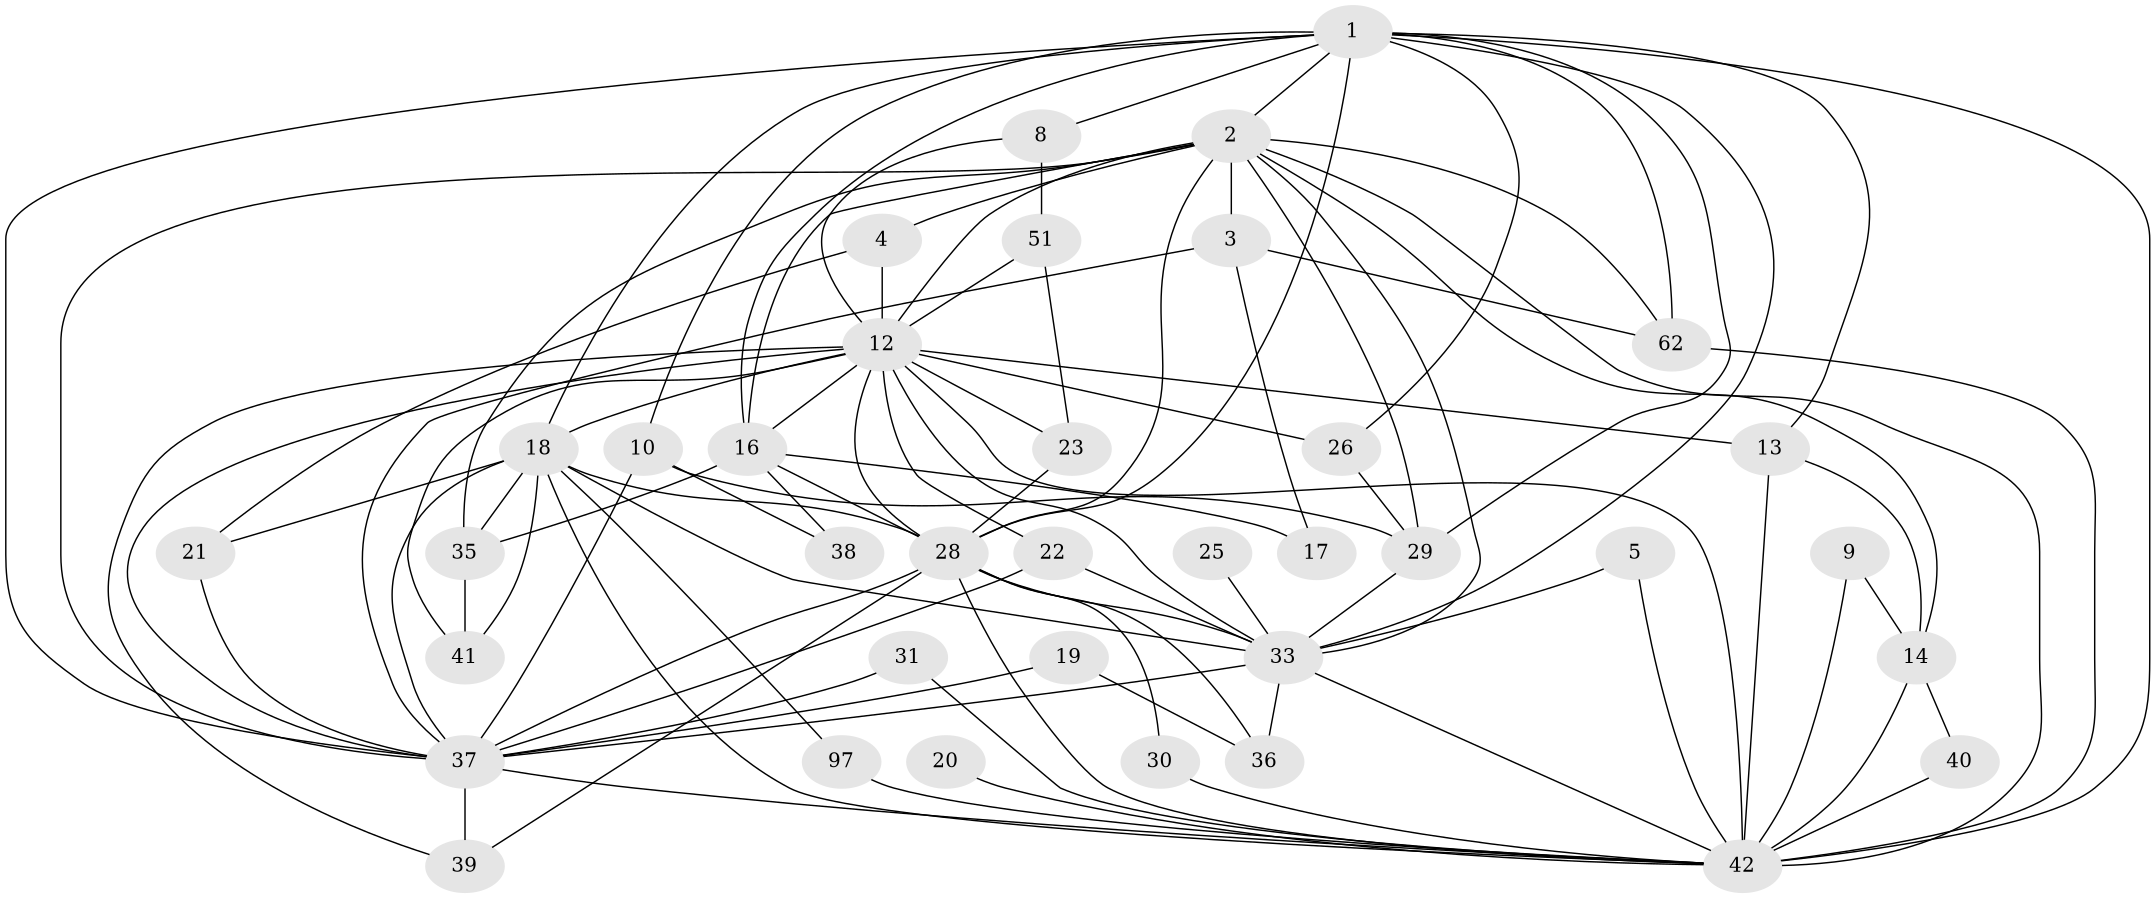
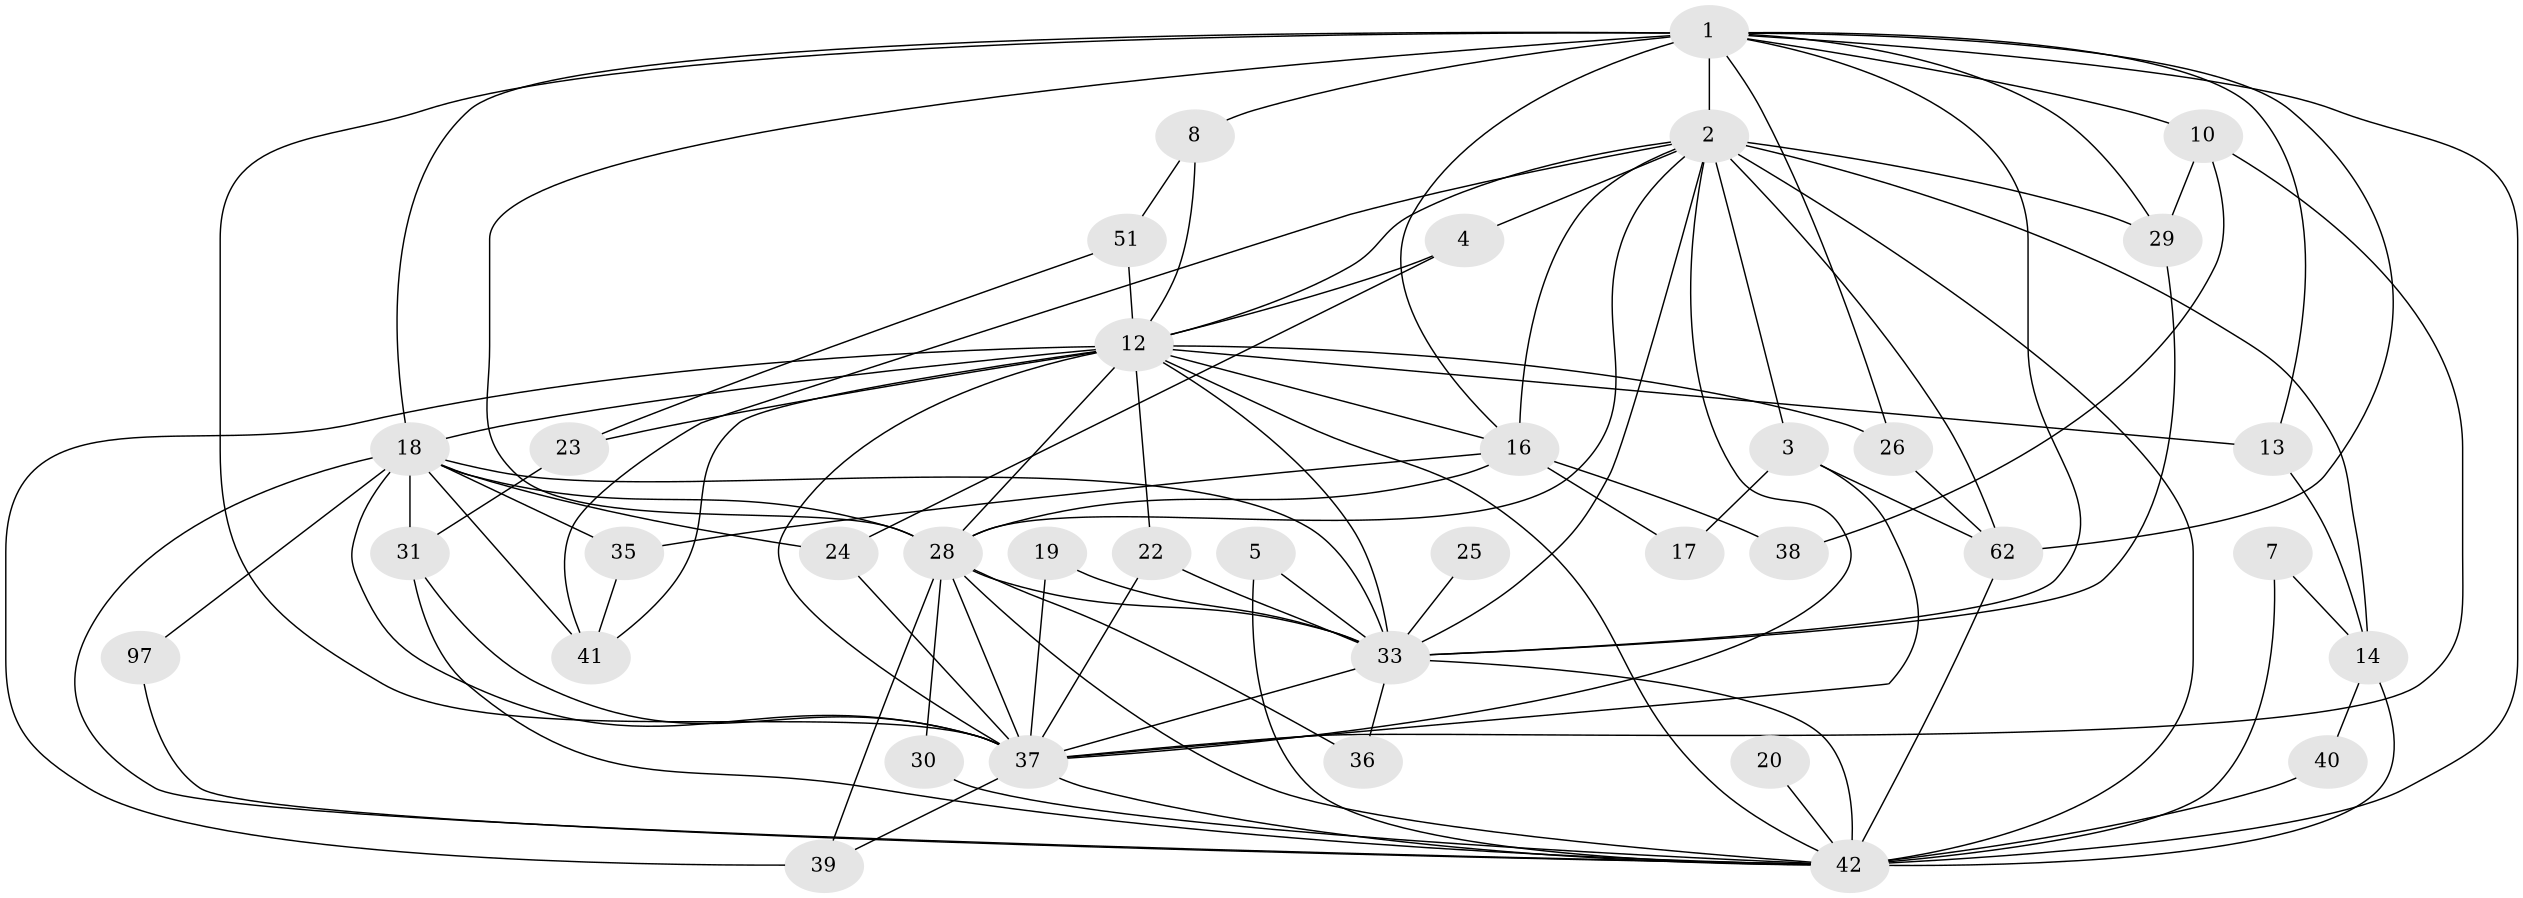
(775, 217) -> (1051, 310)
none -> (410, 501)
(1381, 501) -> (1950, 503)
(997, 512) -> (489, 501)
(196, 553) -> (839, 553)
(1850, 553) -> (2273, 553)
(1756, 657) -> none
(1167, 710) -> (1168, 598)
